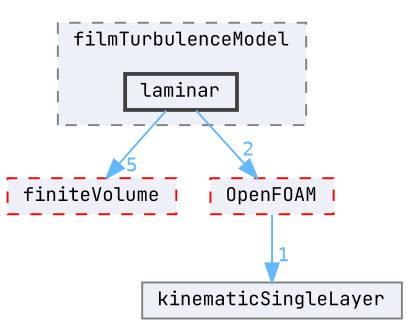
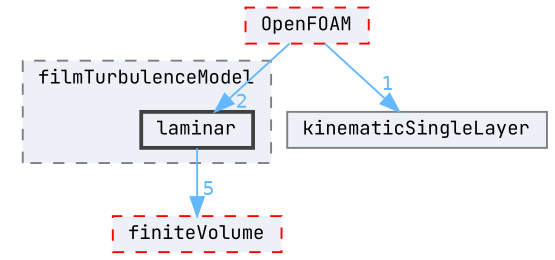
(220, 137) -> (258, 72)
